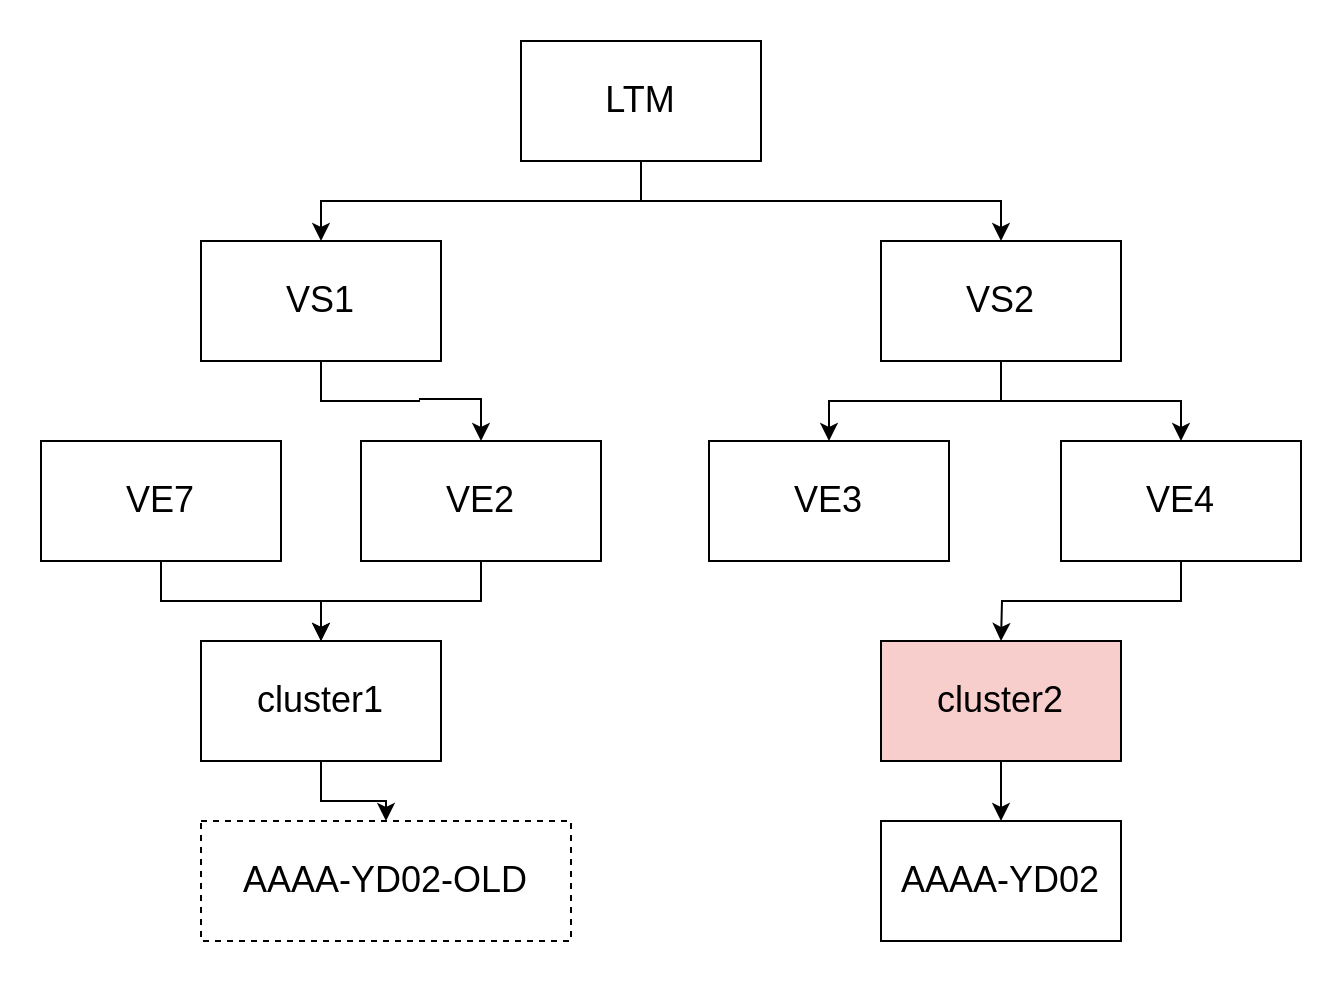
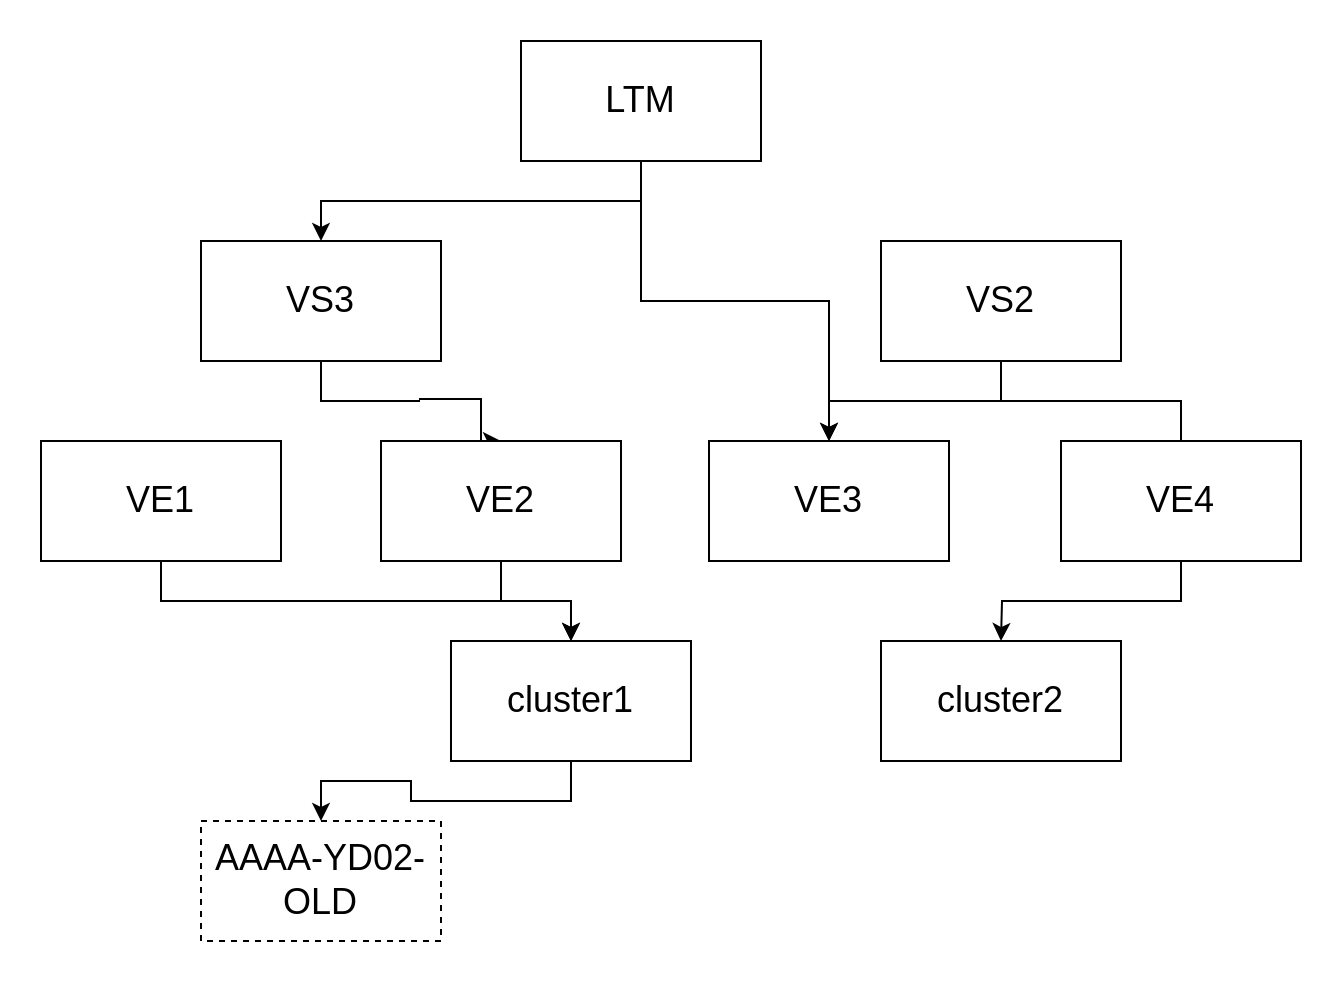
(836, 201) -> (734, 301)
(321, 301) -> (321, 301)
(1181, 426) -> (1181, 431)
(161, 501) -> (161, 501)
(481, 501) -> (501, 501)
(321, 701) -> (571, 701)
(1001, 701) -> (1001, 701)
(1001, 784) -> none
(386, 881) -> (321, 881)
(1001, 881) -> none
